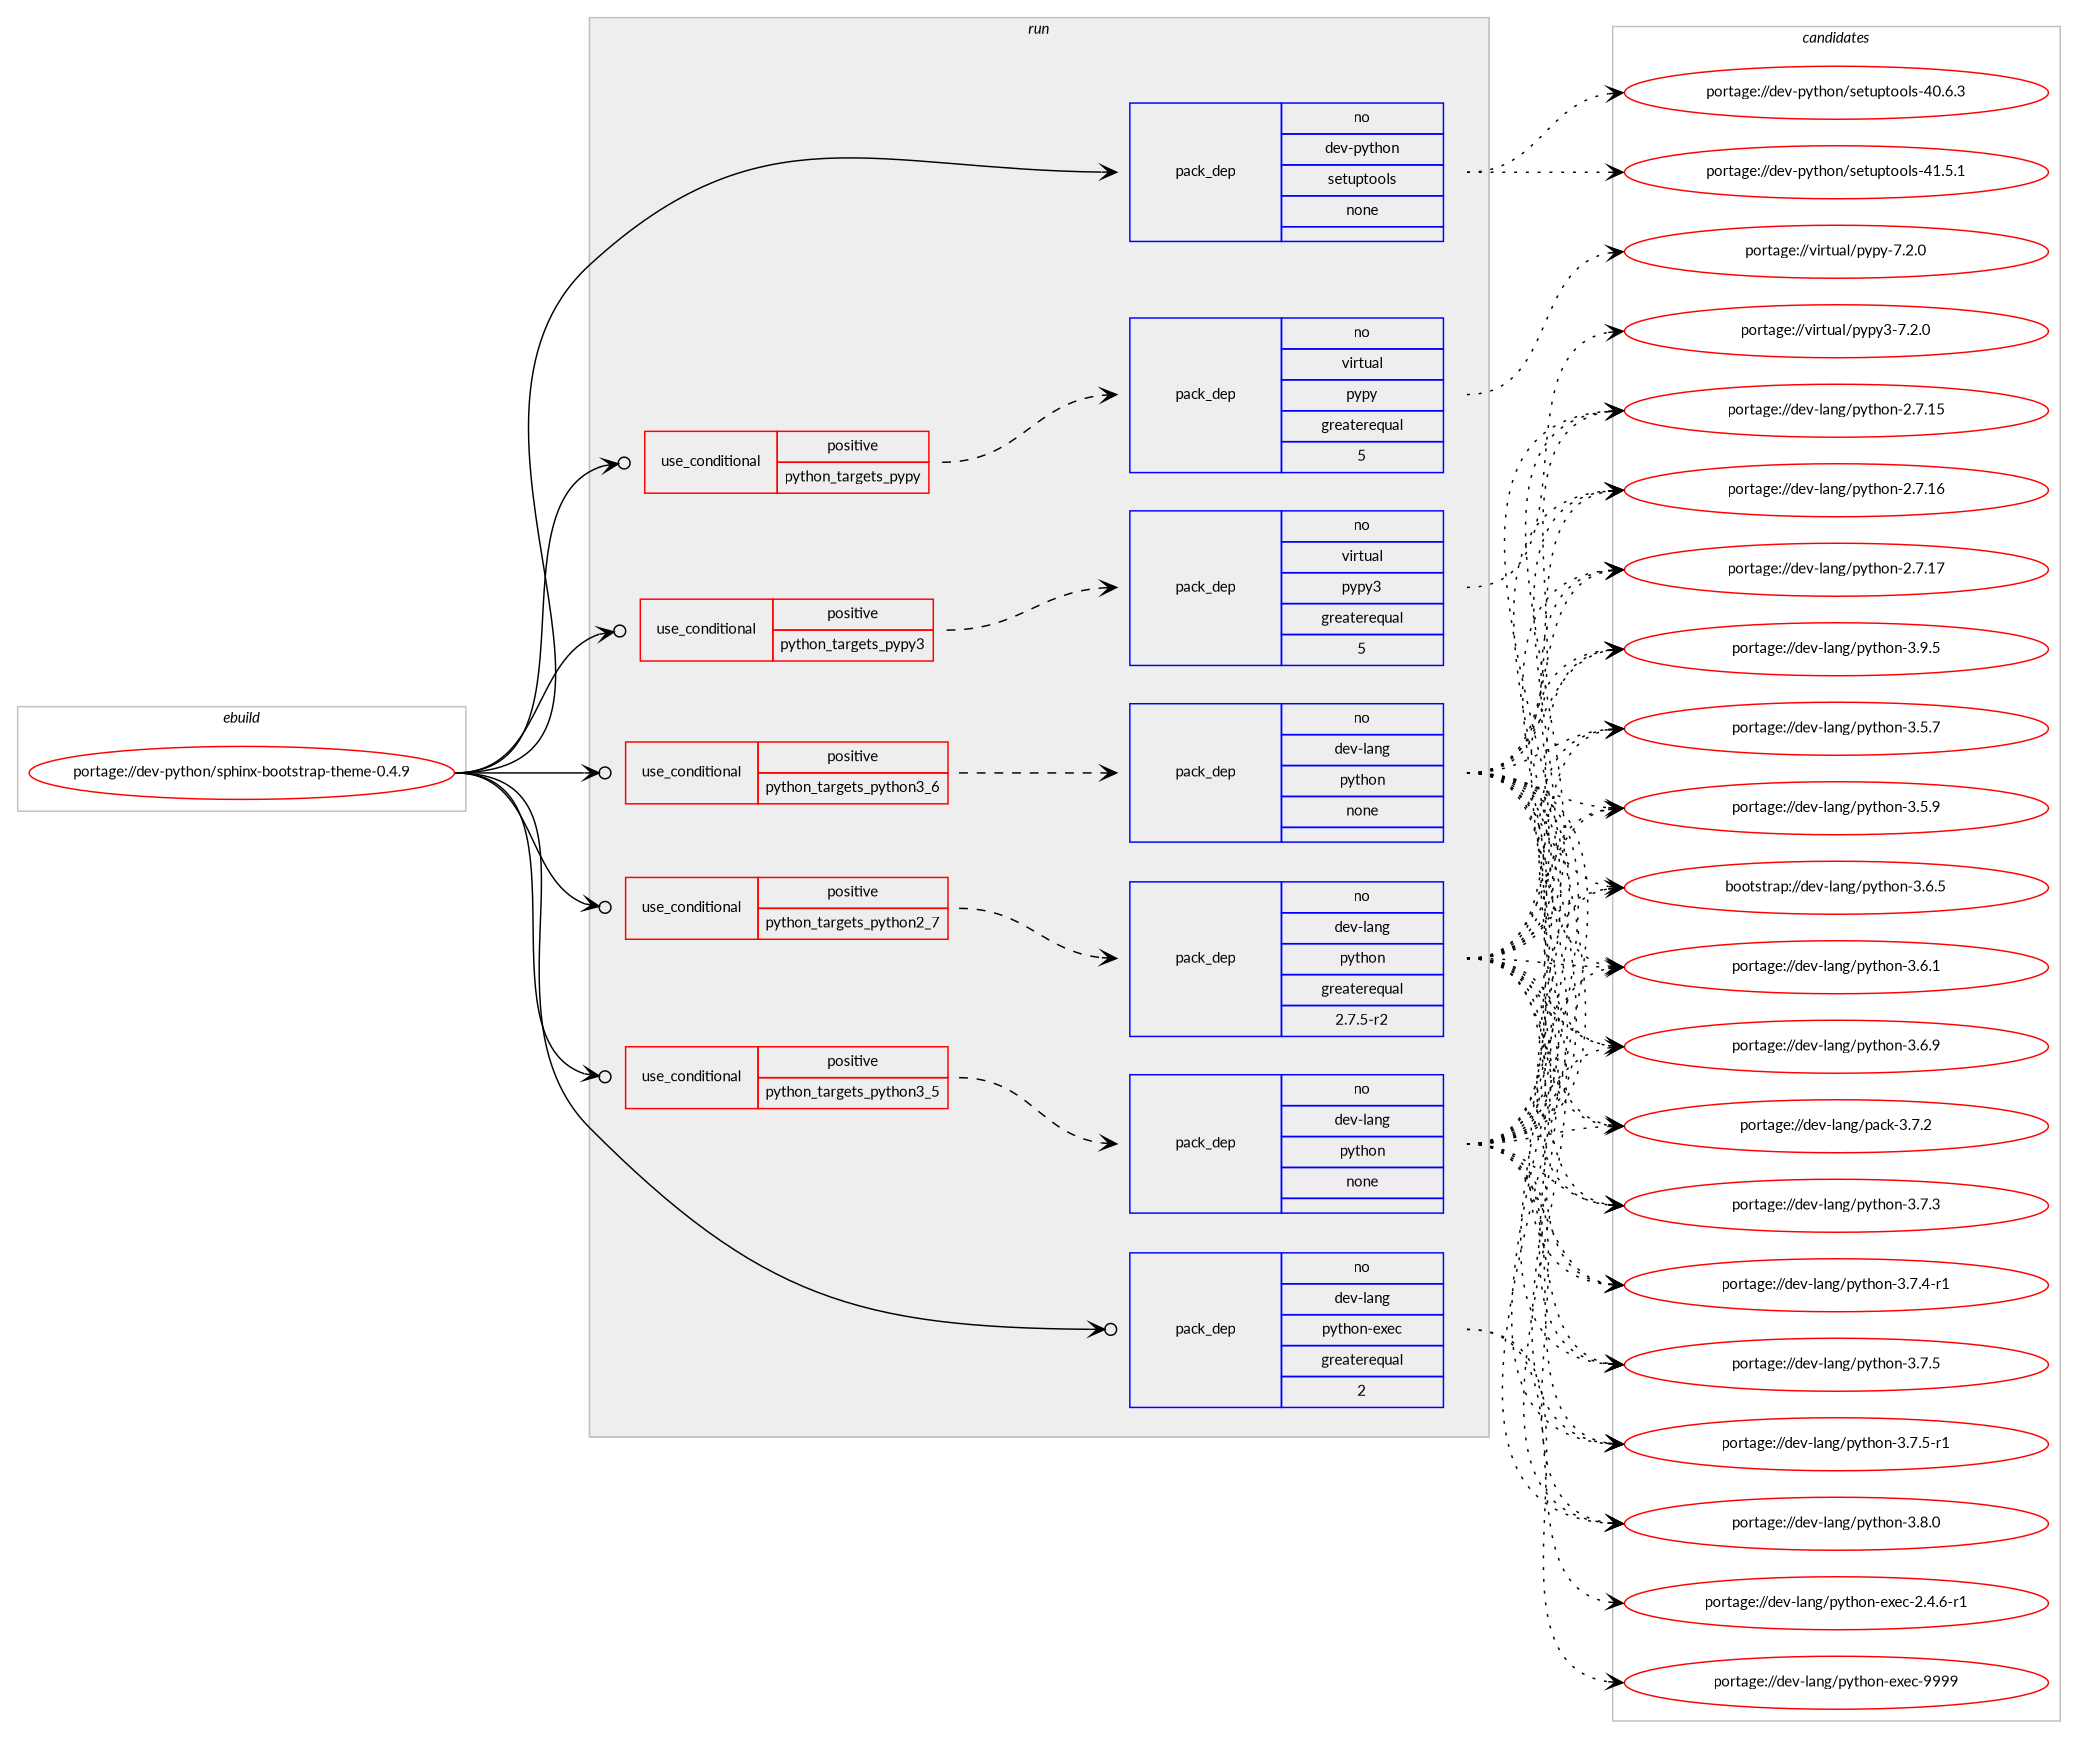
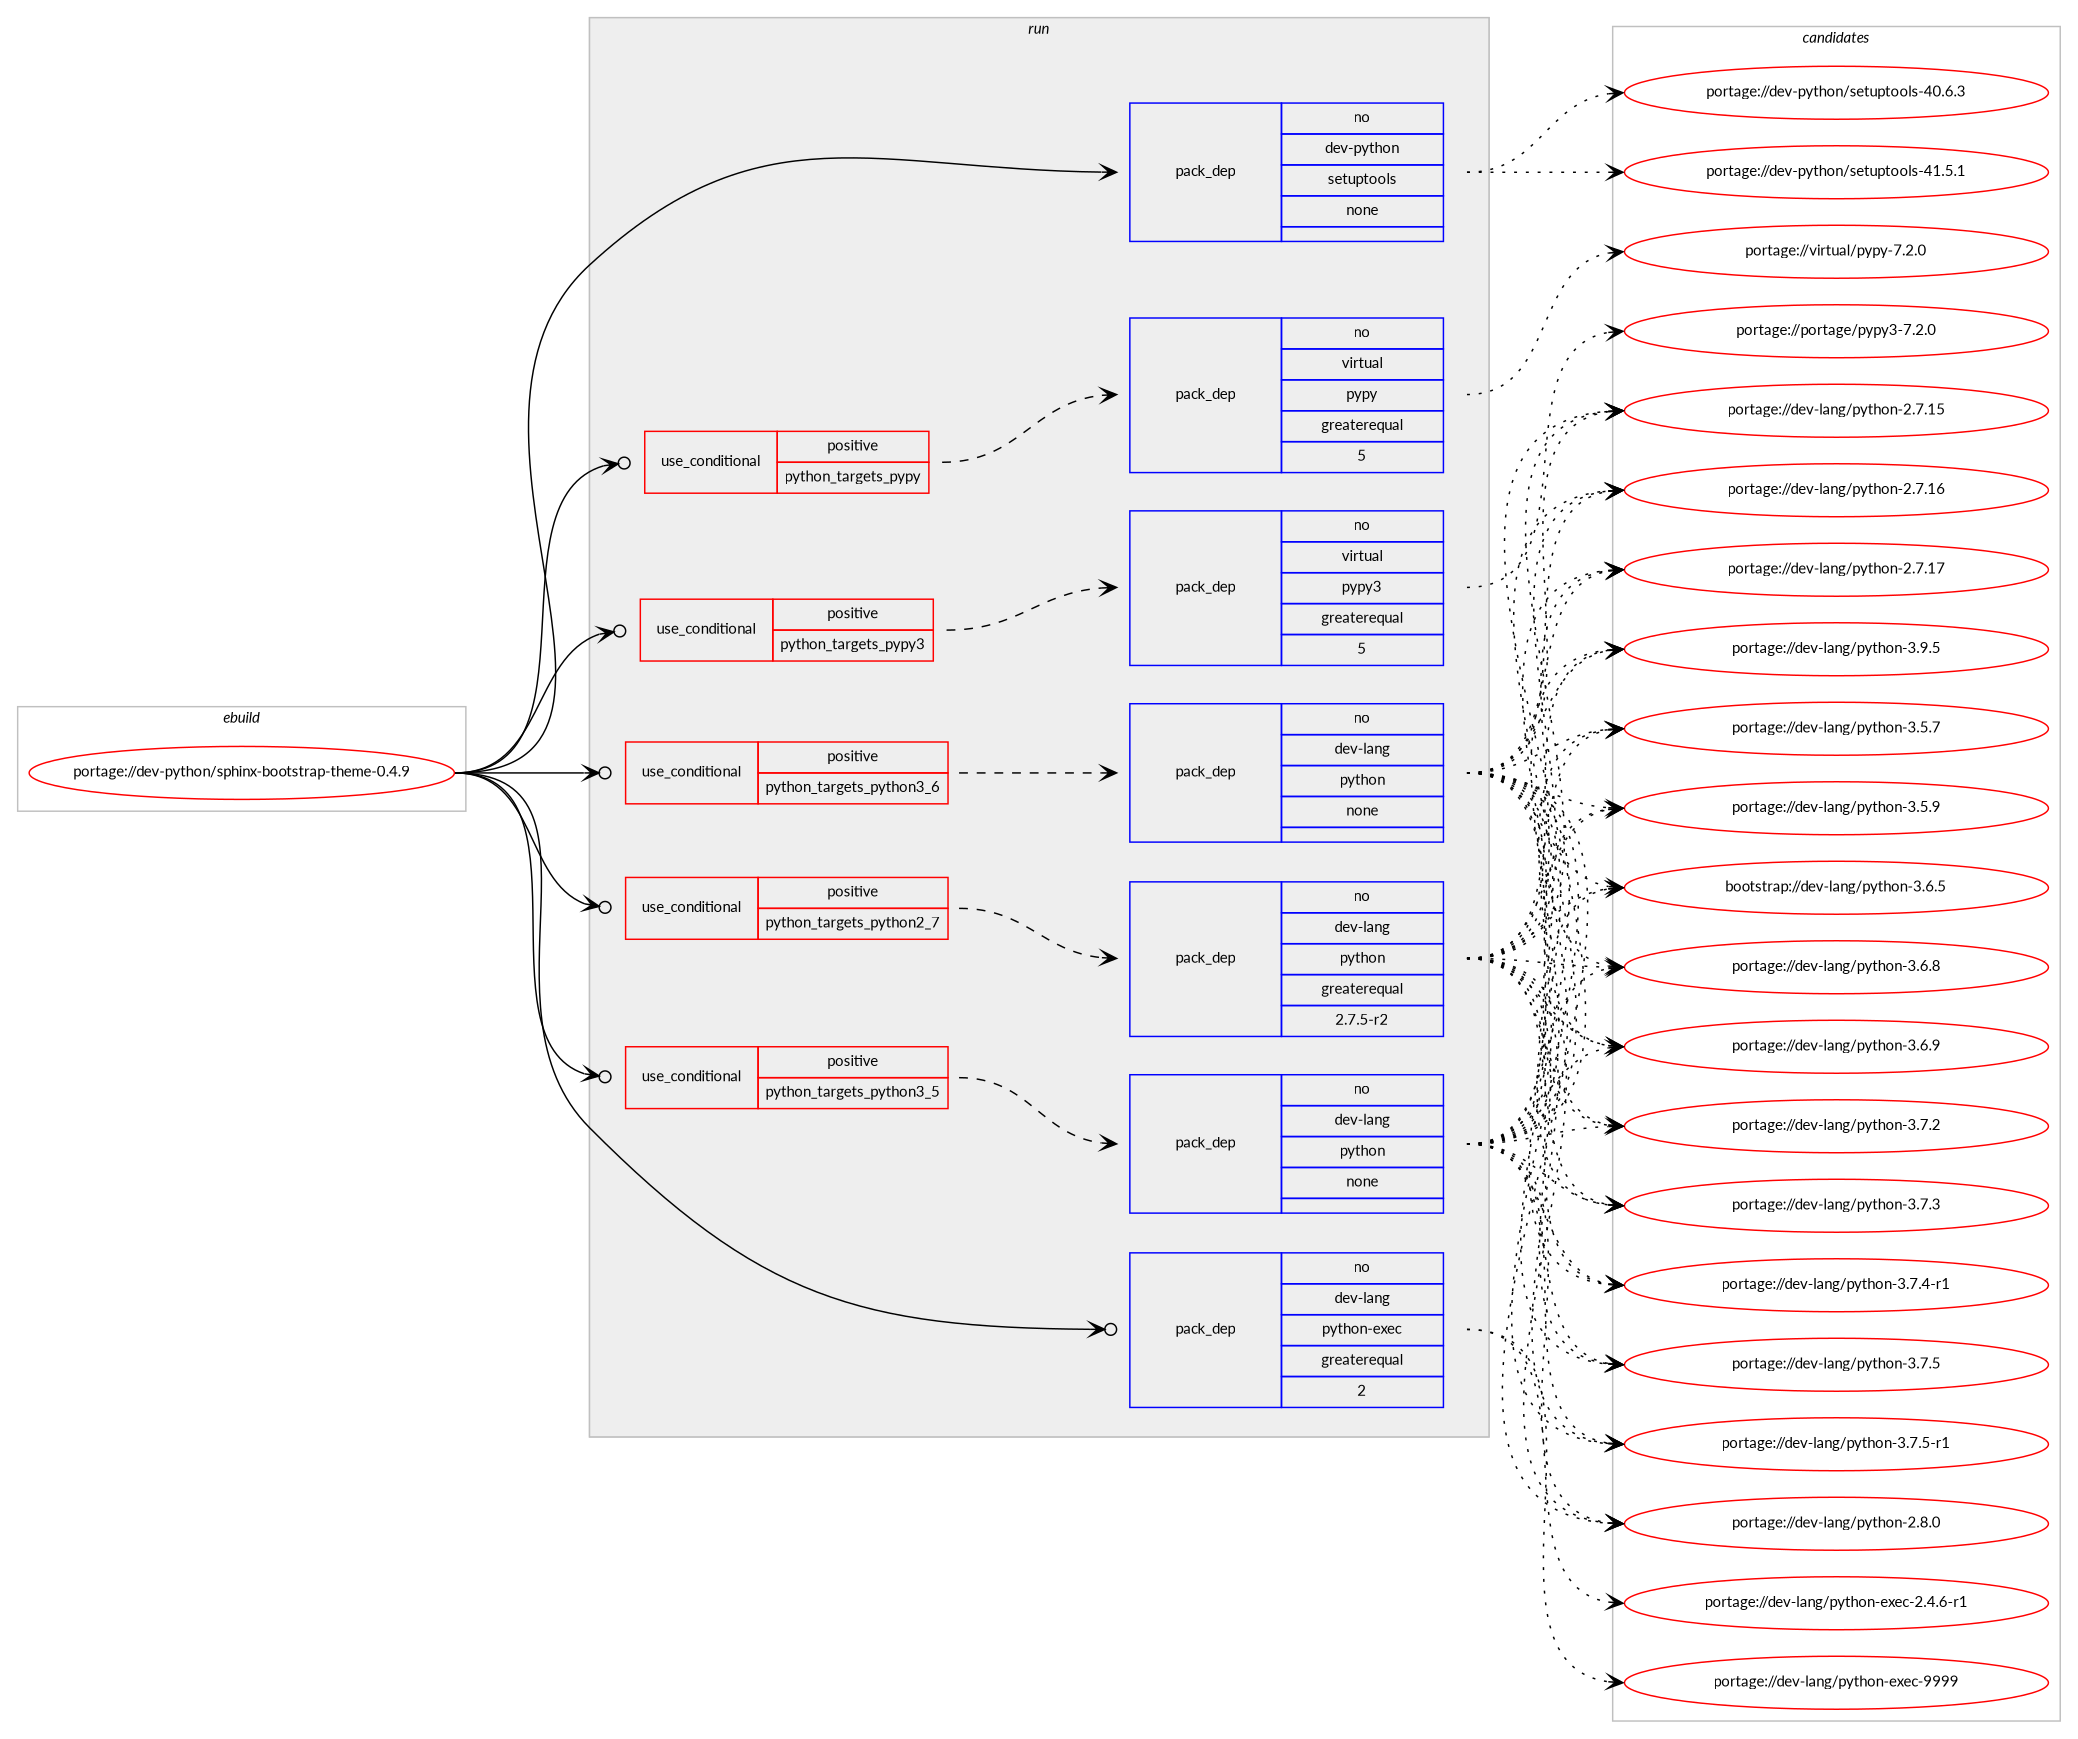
(1836, 331) -> (1836, 331)
(1836, 967) -> (1836, 967)
(1836, 1126) -> (1836, 1126)
(1836, 1524) -> (1836, 1524)
